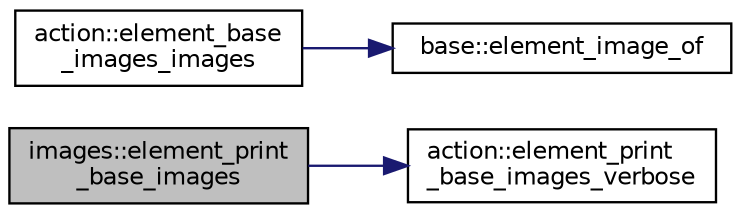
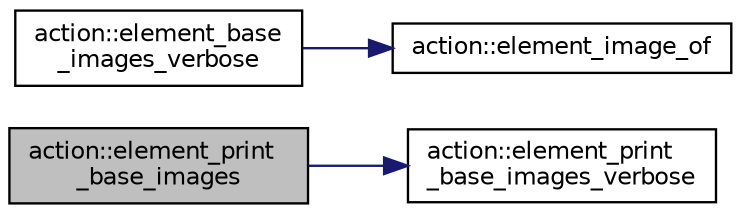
(159, 48) -> (159, 48)
(562, 48) -> (562, 48)
(159, 166) -> (159, 166)
